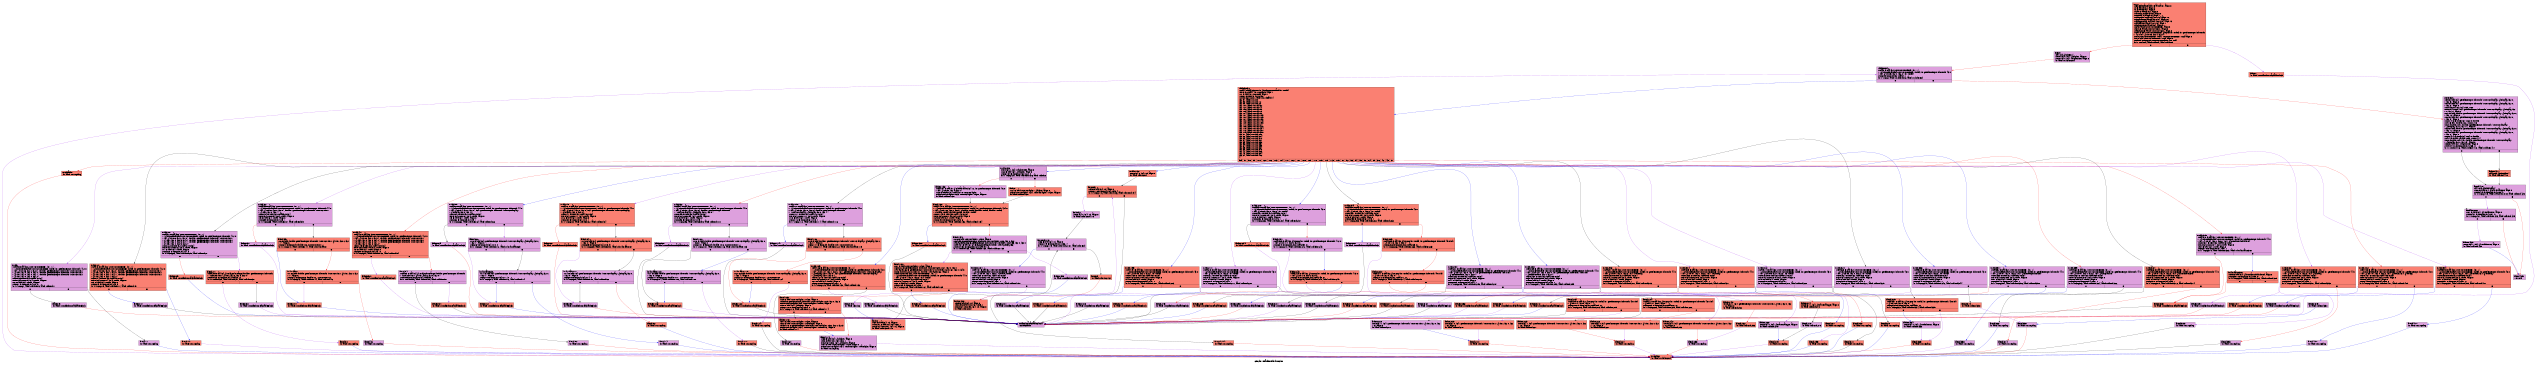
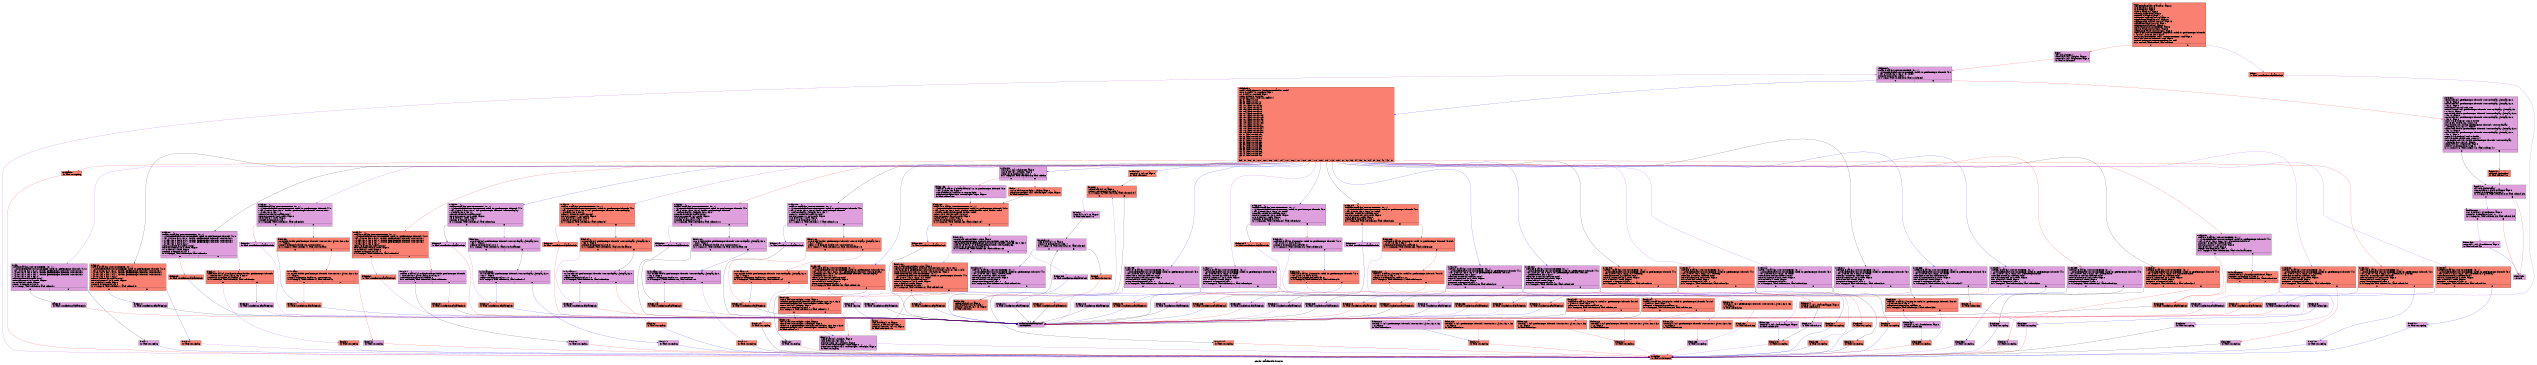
(1162, 277) -> (1162, 277)
